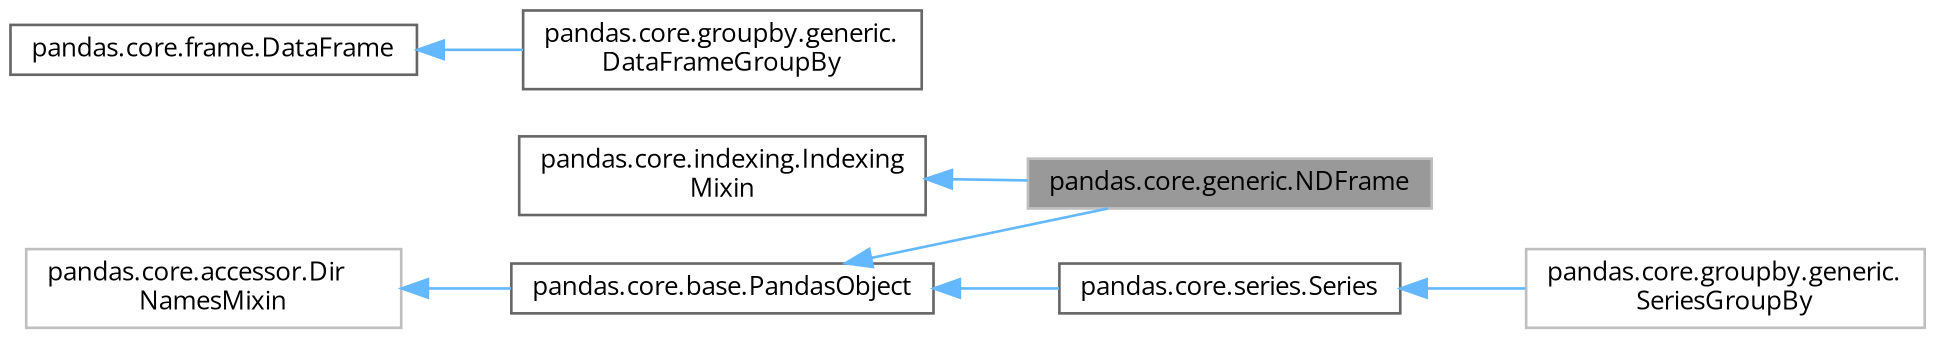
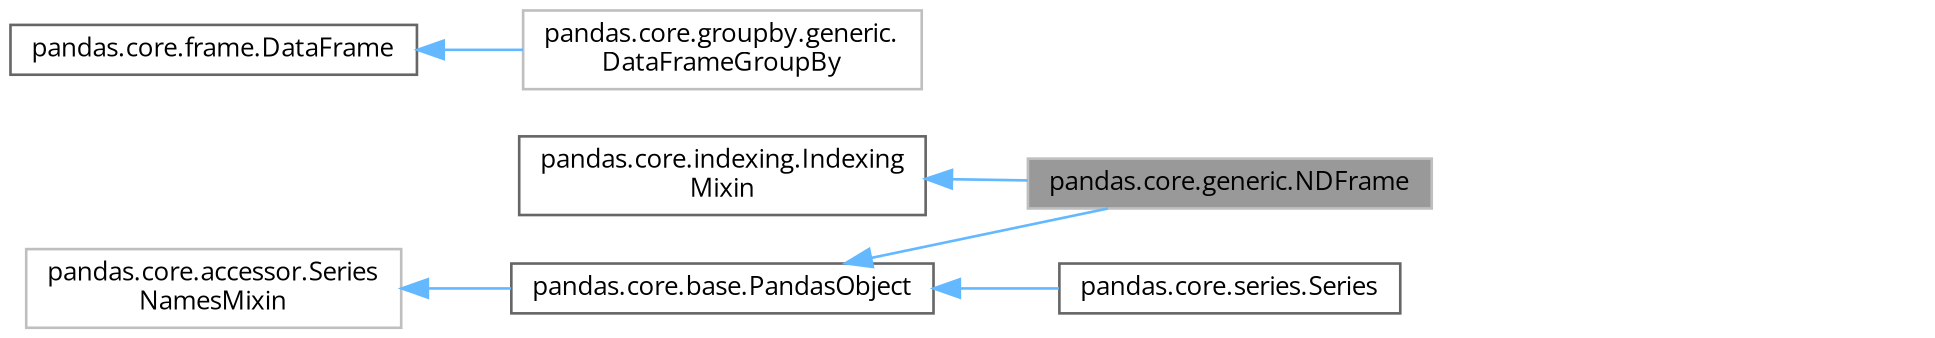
(722, 50) -> (722, 50)
(214, 288) -> (214, 288)
(1725, 288) -> none
